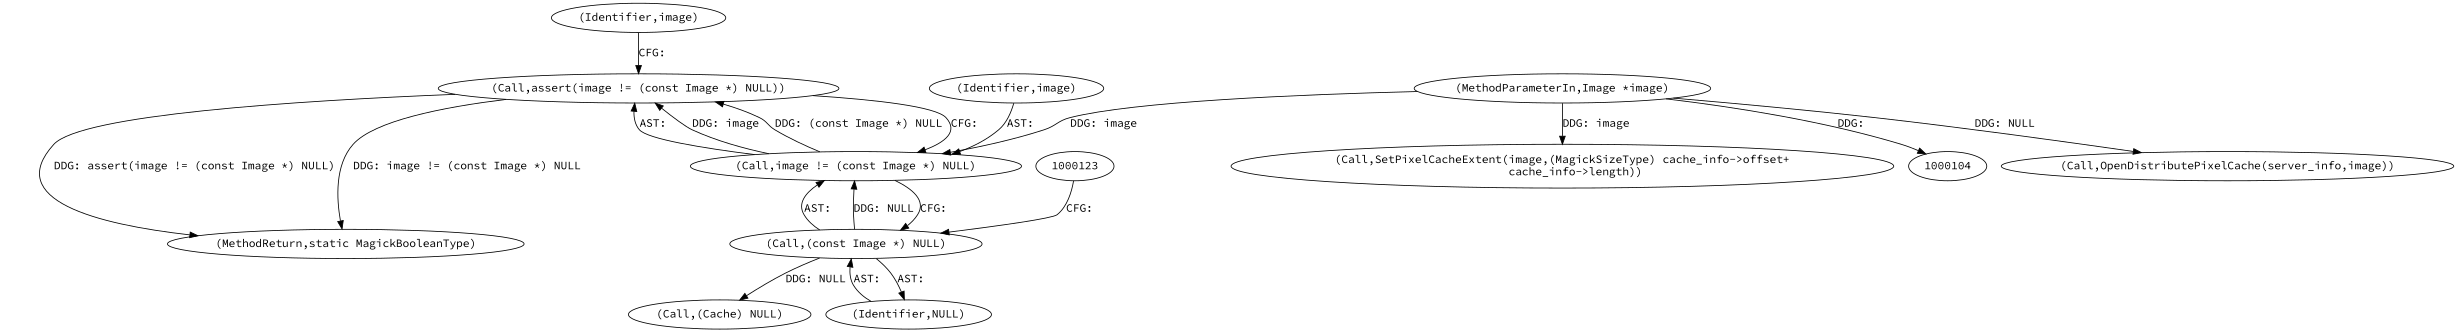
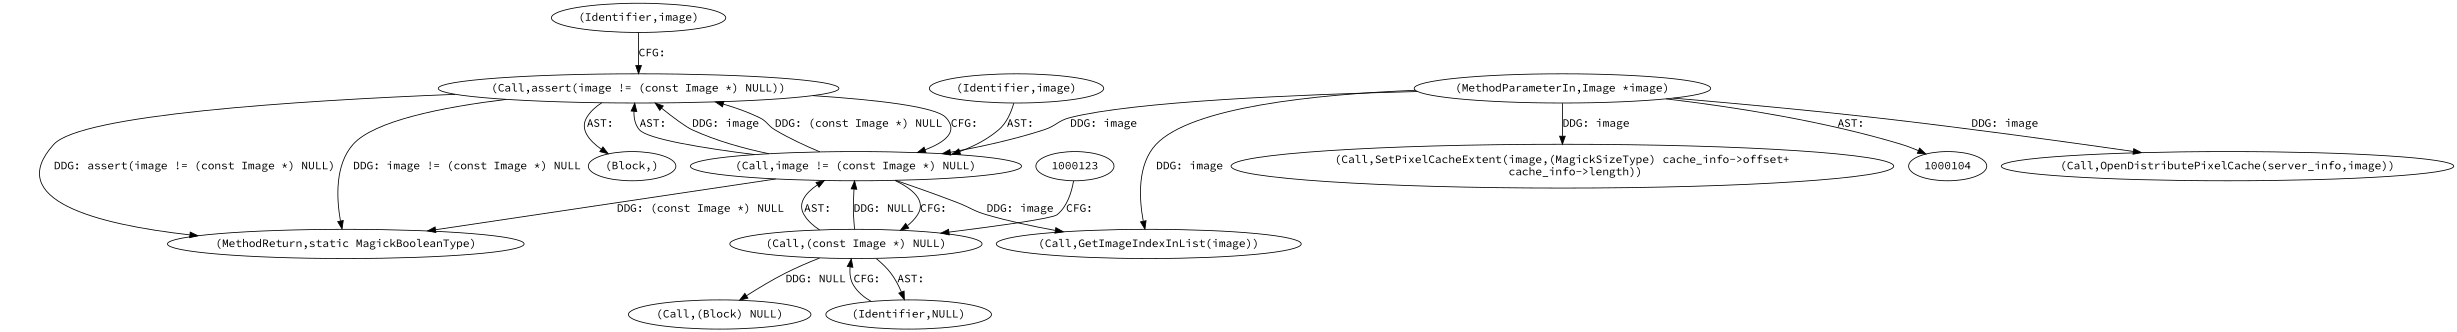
(1854, 124) -> (1854, 124)
(2005, 124) -> (2005, 124)
none -> (632, 166)
none -> (606, 204)
none -> (1149, 244)
(871, 279) -> (871, 279)
(720, 315) -> (720, 315)
